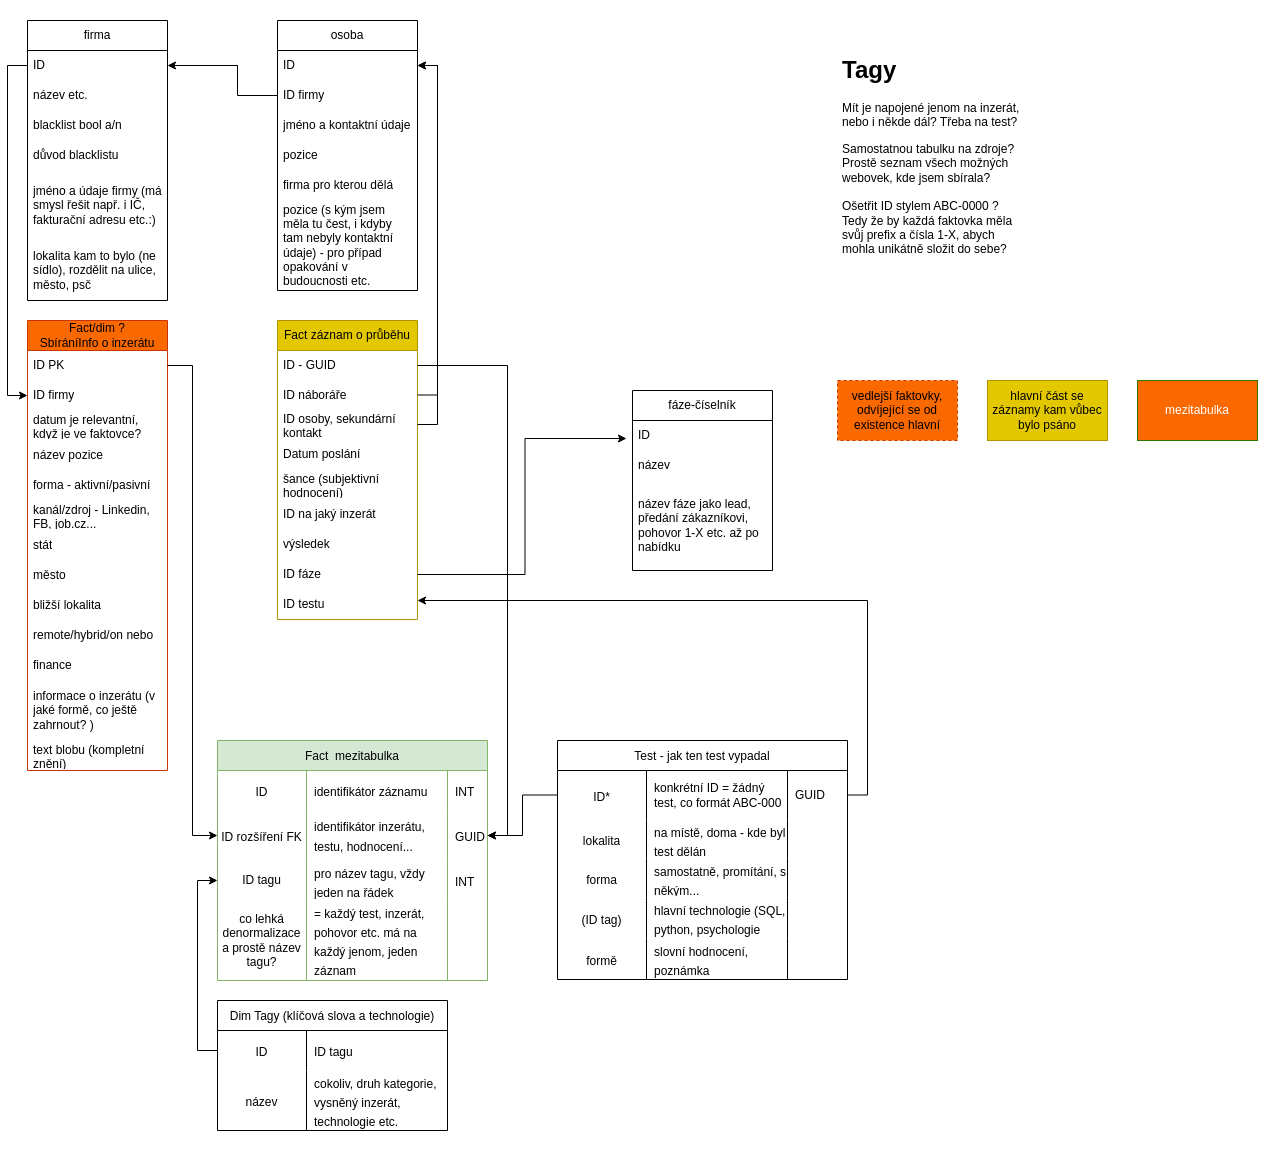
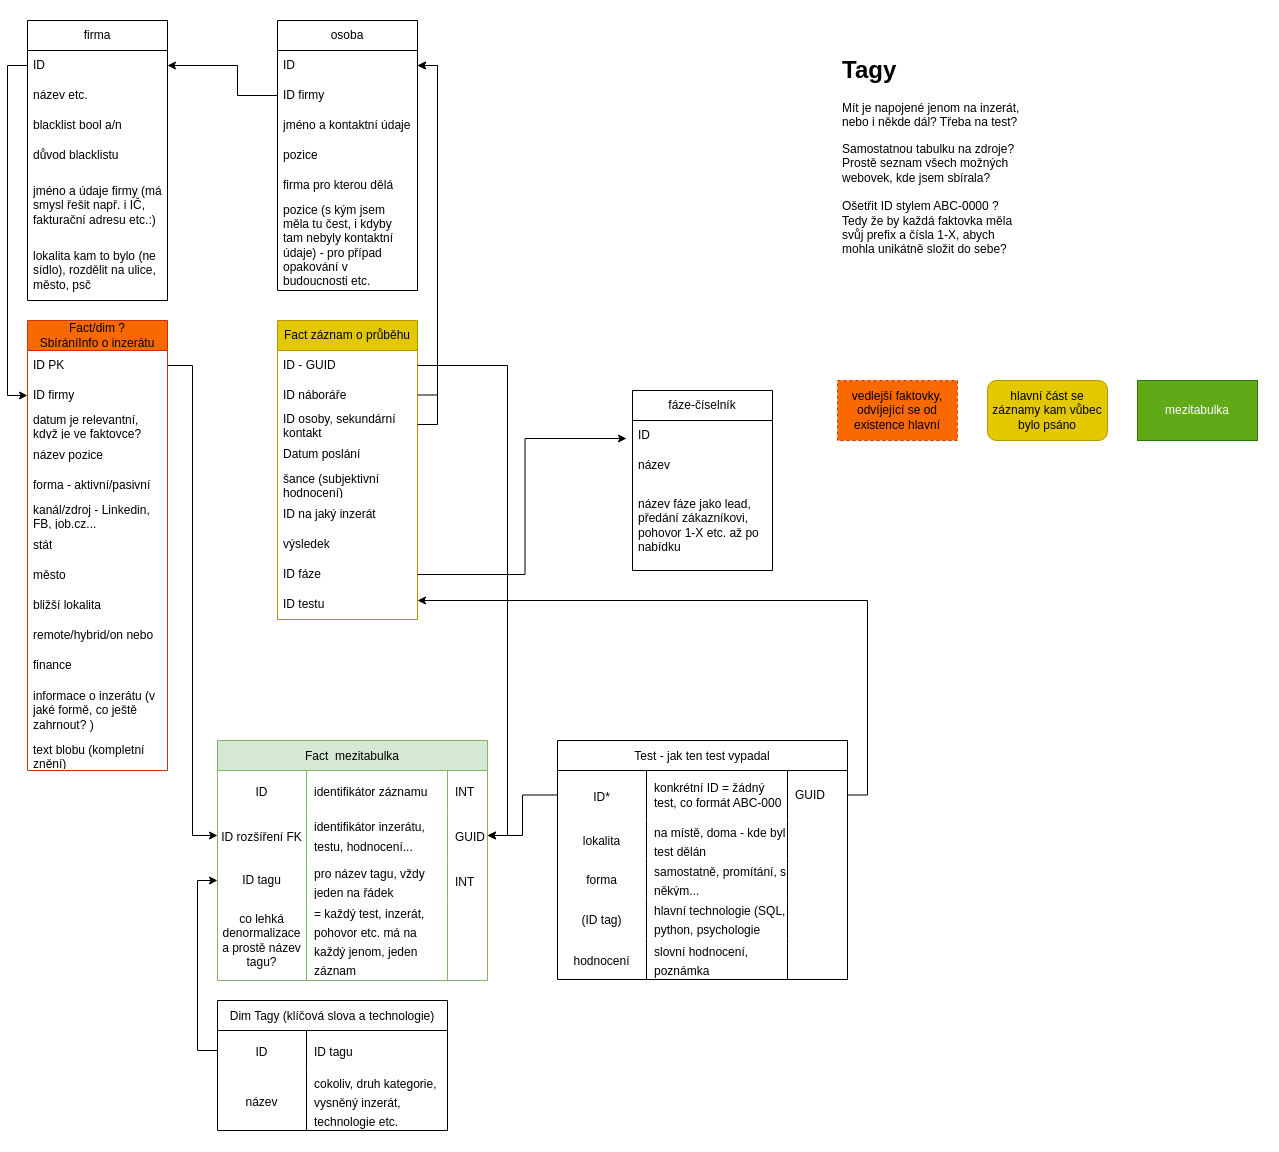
(1048, 411) -> (1048, 411)
(1198, 411) -> (1198, 411)
(602, 960) -> (602, 960)
